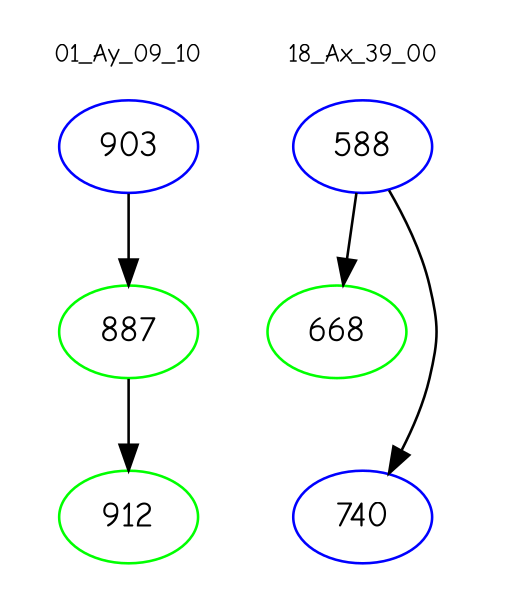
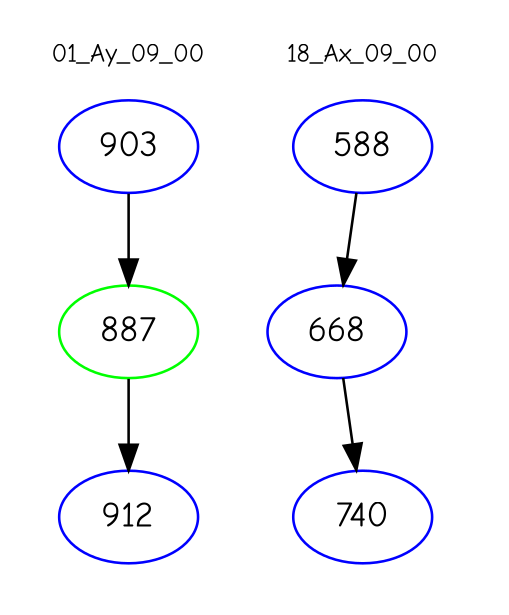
(129, 55) -> (129, 55)
(363, 55) -> (363, 55)
(436, 319) -> (348, 411)
(337, 332) -> (337, 332)
(129, 517) -> (129, 517)
